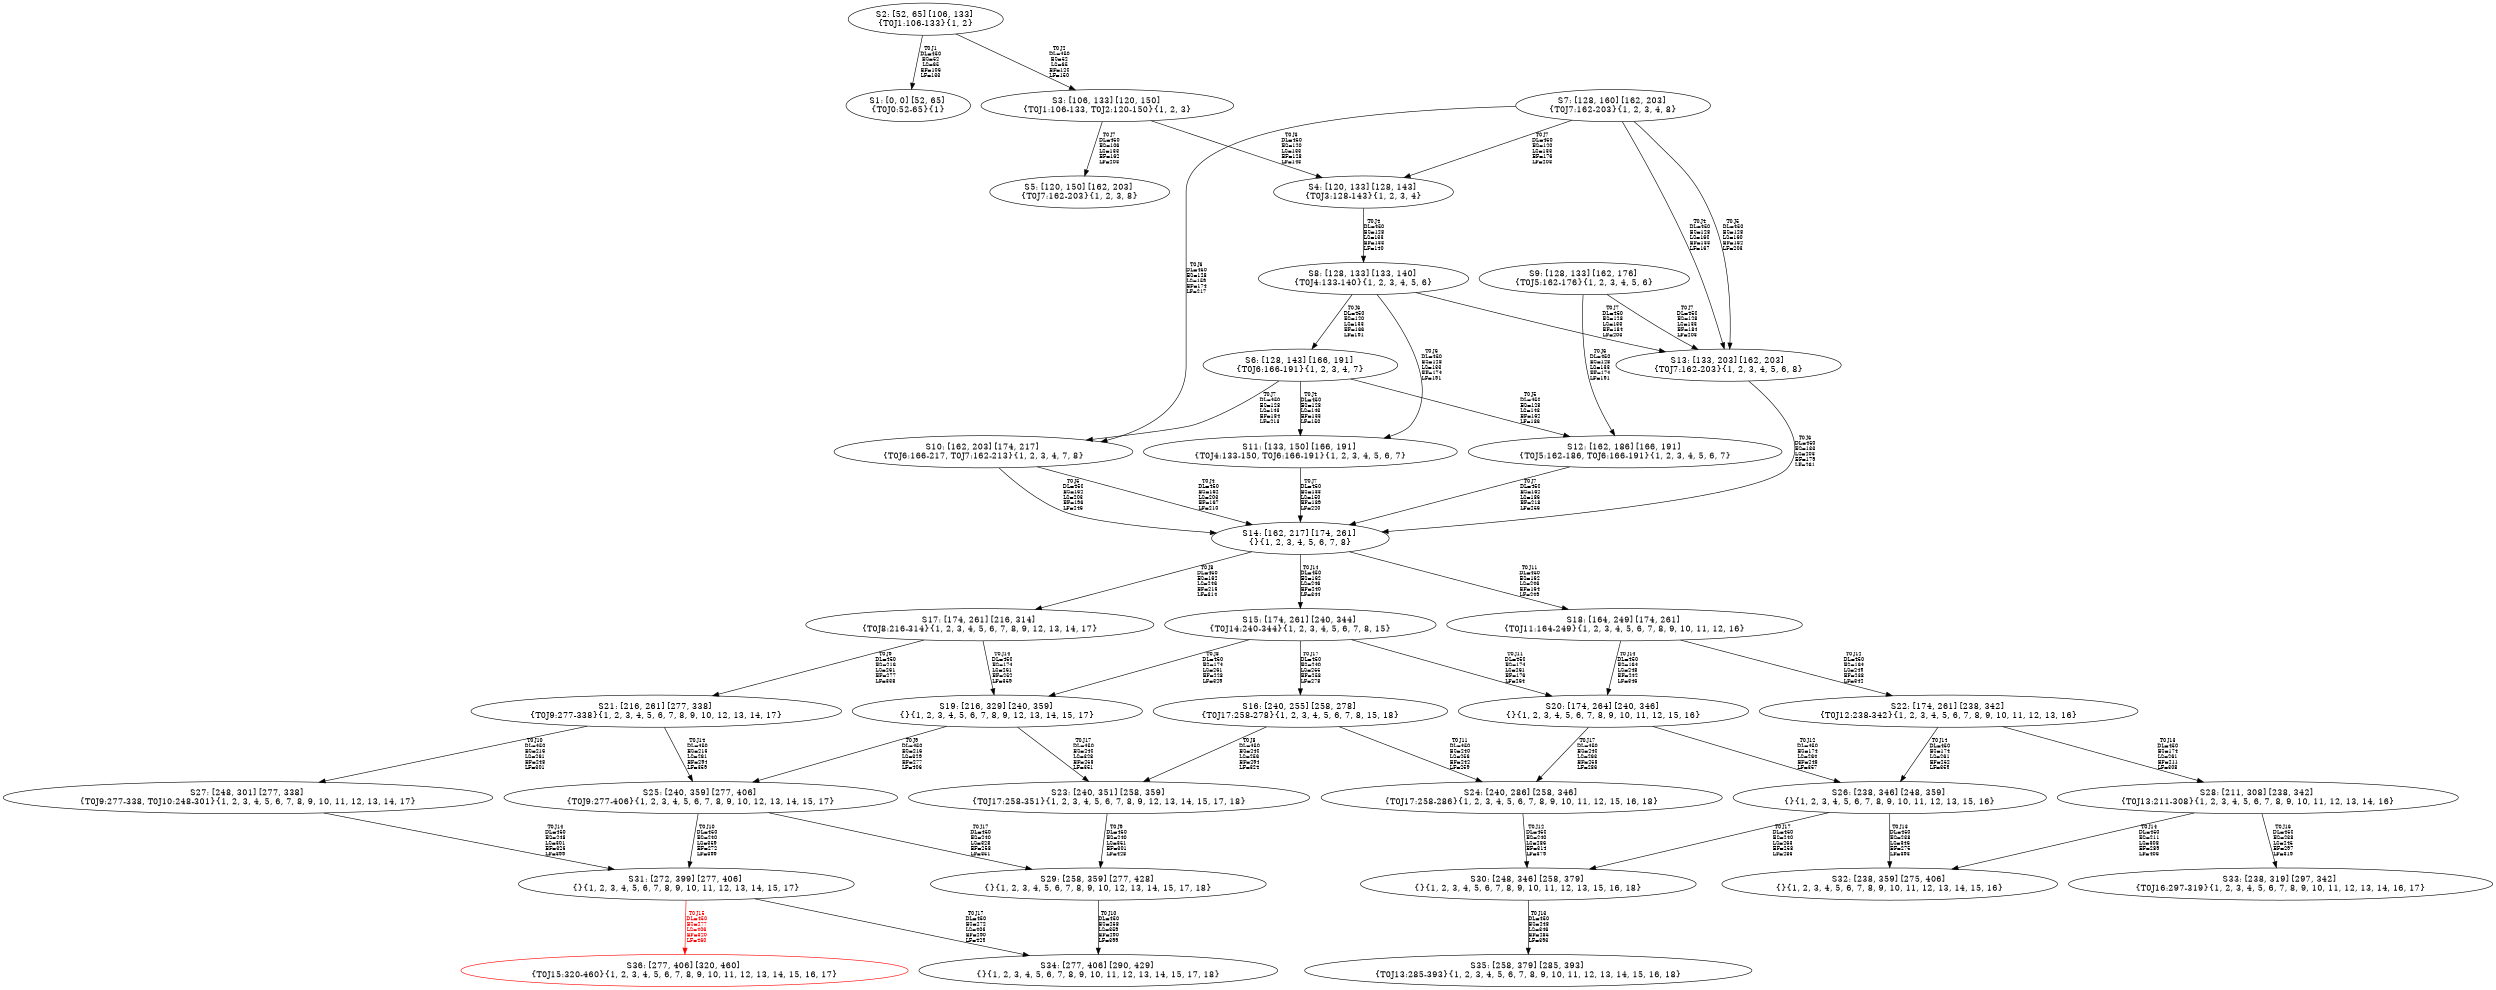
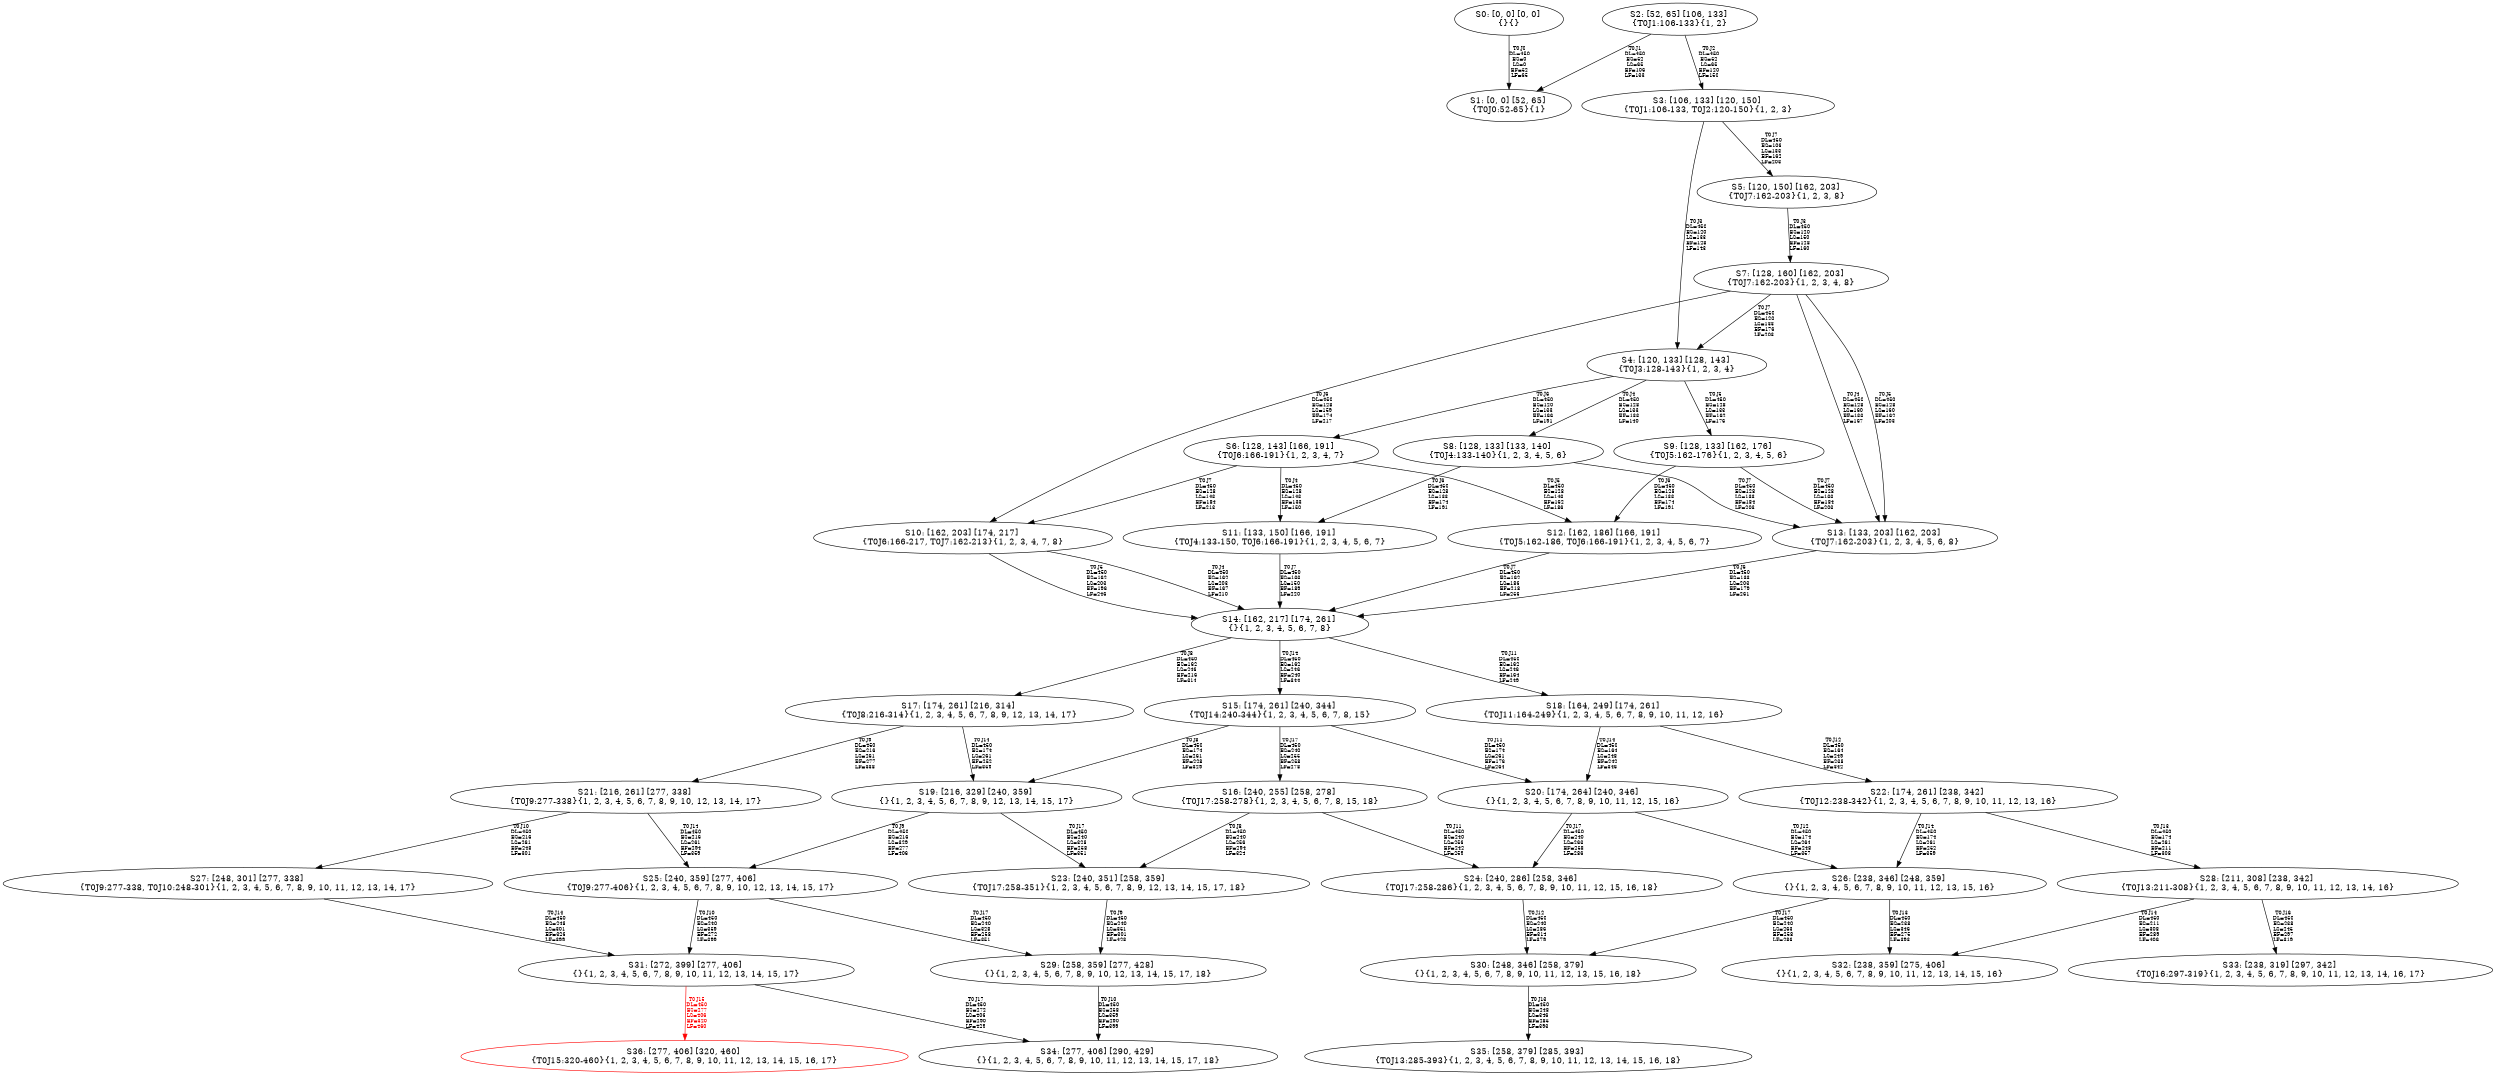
none -> (1509, 19)
none -> (1789, 232)
(1334, 319) -> (1476, 404)
none -> (1697, 405)
